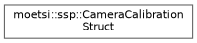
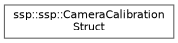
(99, 22) -> (89, 22)
